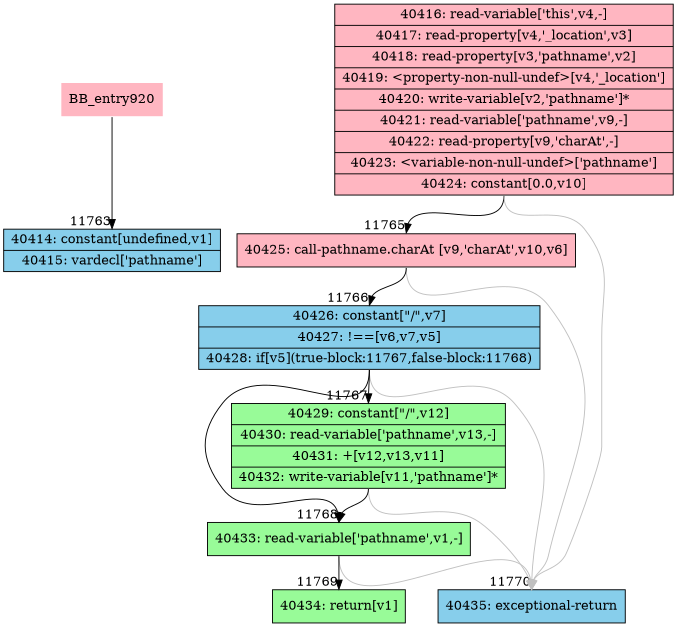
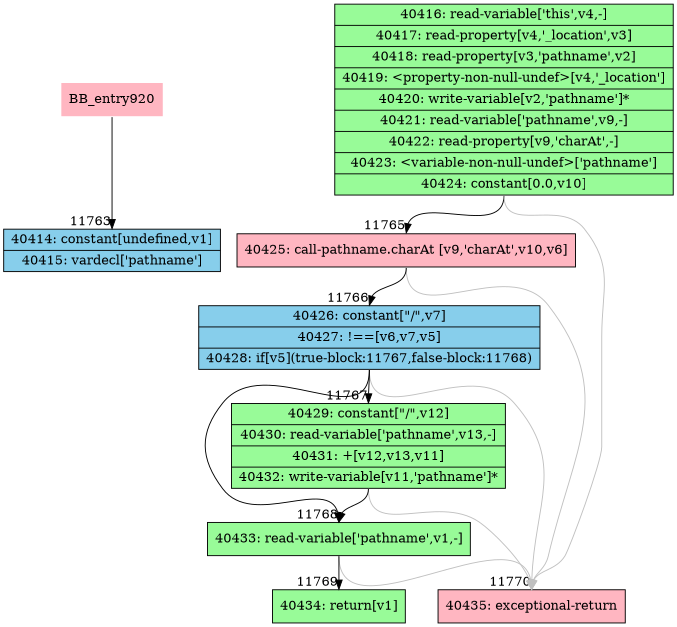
(504, 100) -> (504, 100)
(532, 606) -> (532, 606)
